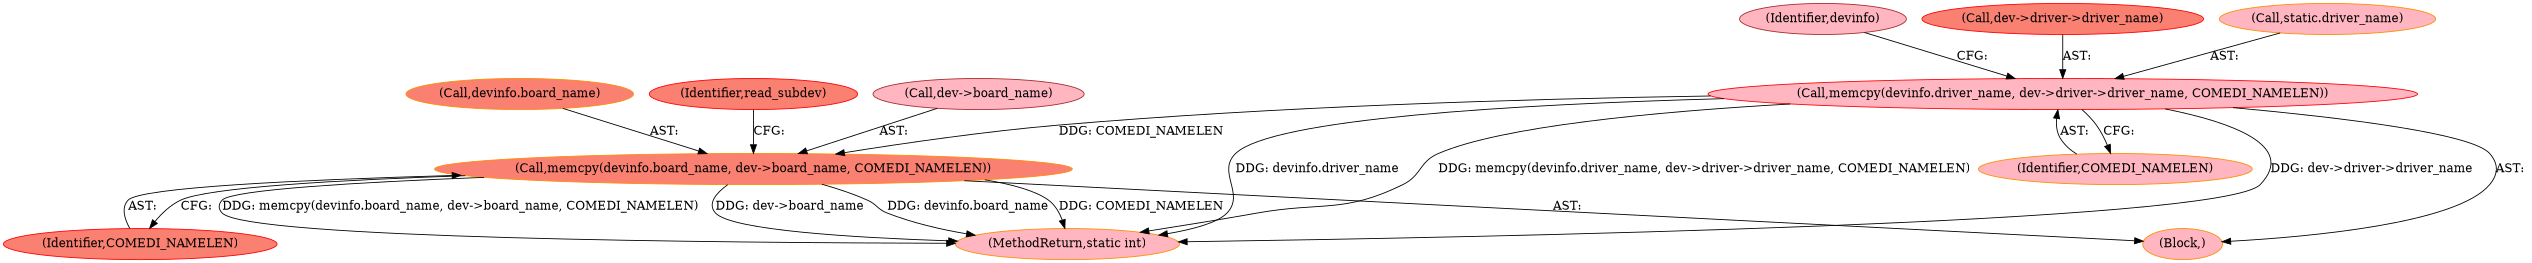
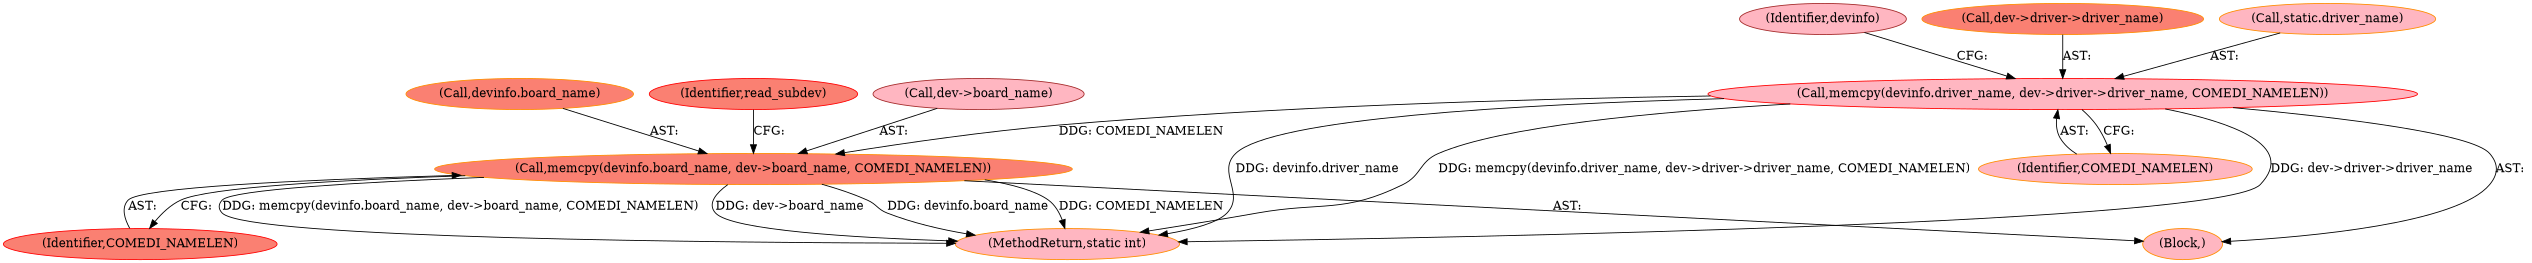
(2063, 19) -> (2063, 19)
